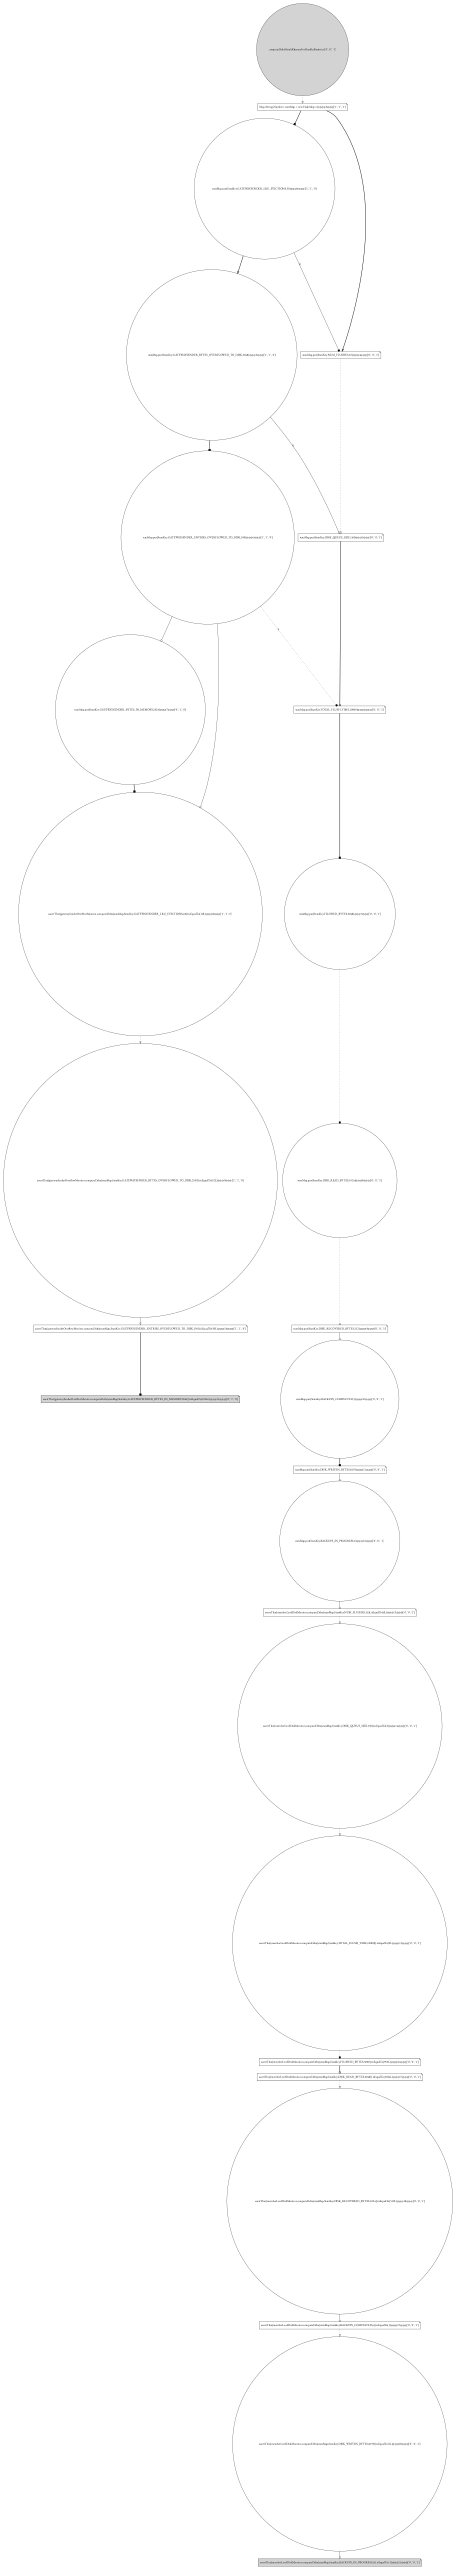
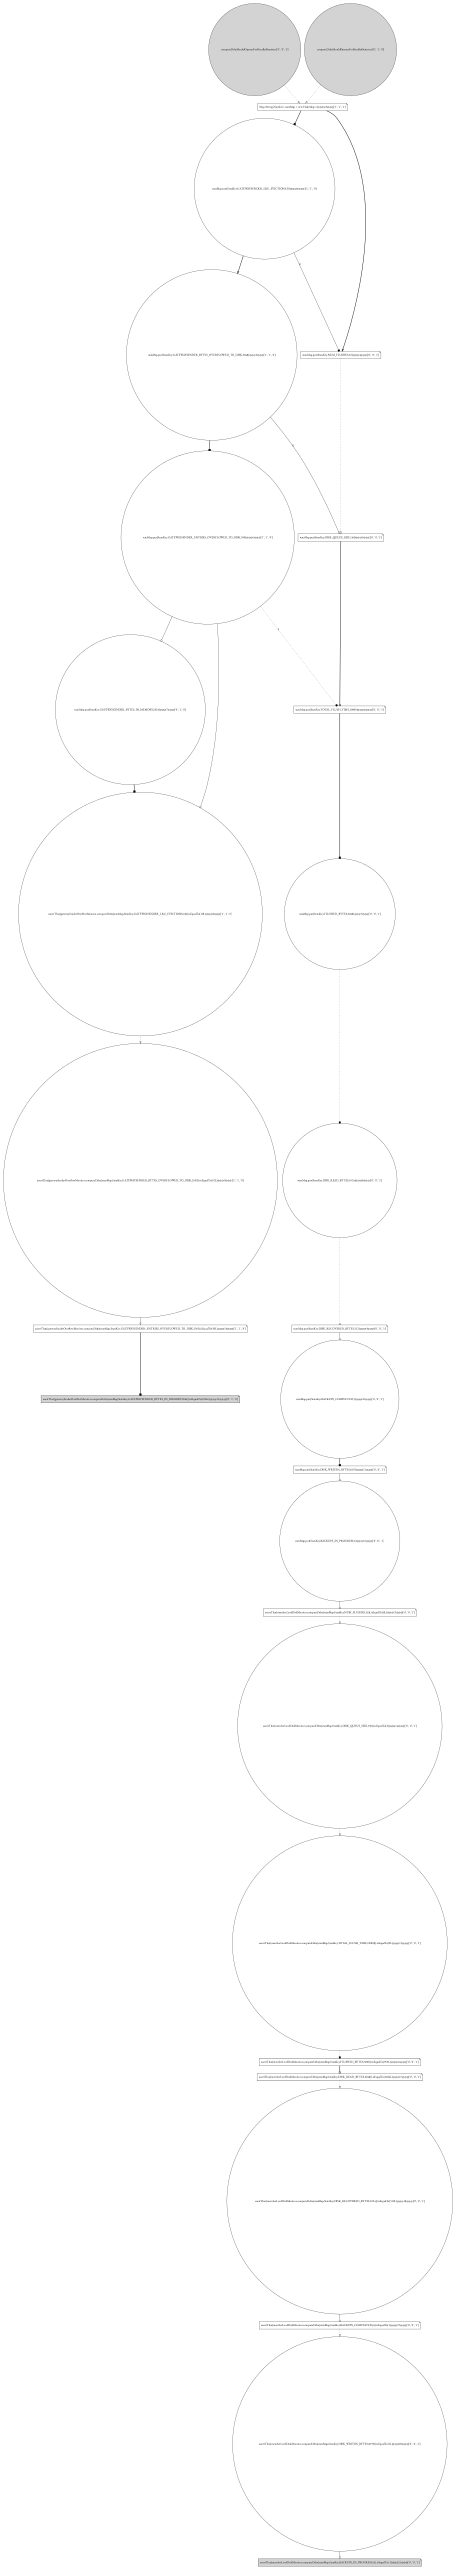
none -> (351, 50)
